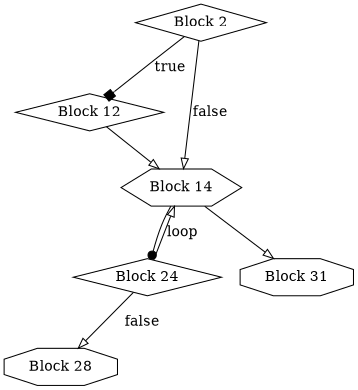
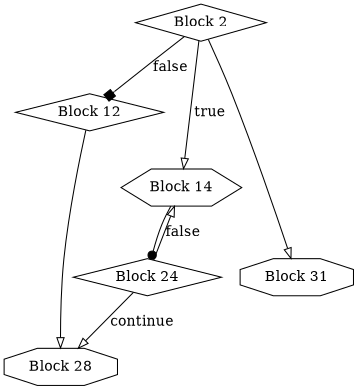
(171, 68) -> (171, 68)
(210, 112) -> (210, 112)
(129, 144) -> (67, 233)
(235, 229) -> (251, 143)
(183, 232) -> (183, 232)
(142, 322) -> (142, 322)
